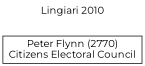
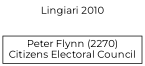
(72, 50) -> (72, 50)
